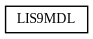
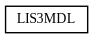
(47, 19) -> (47, 19)
